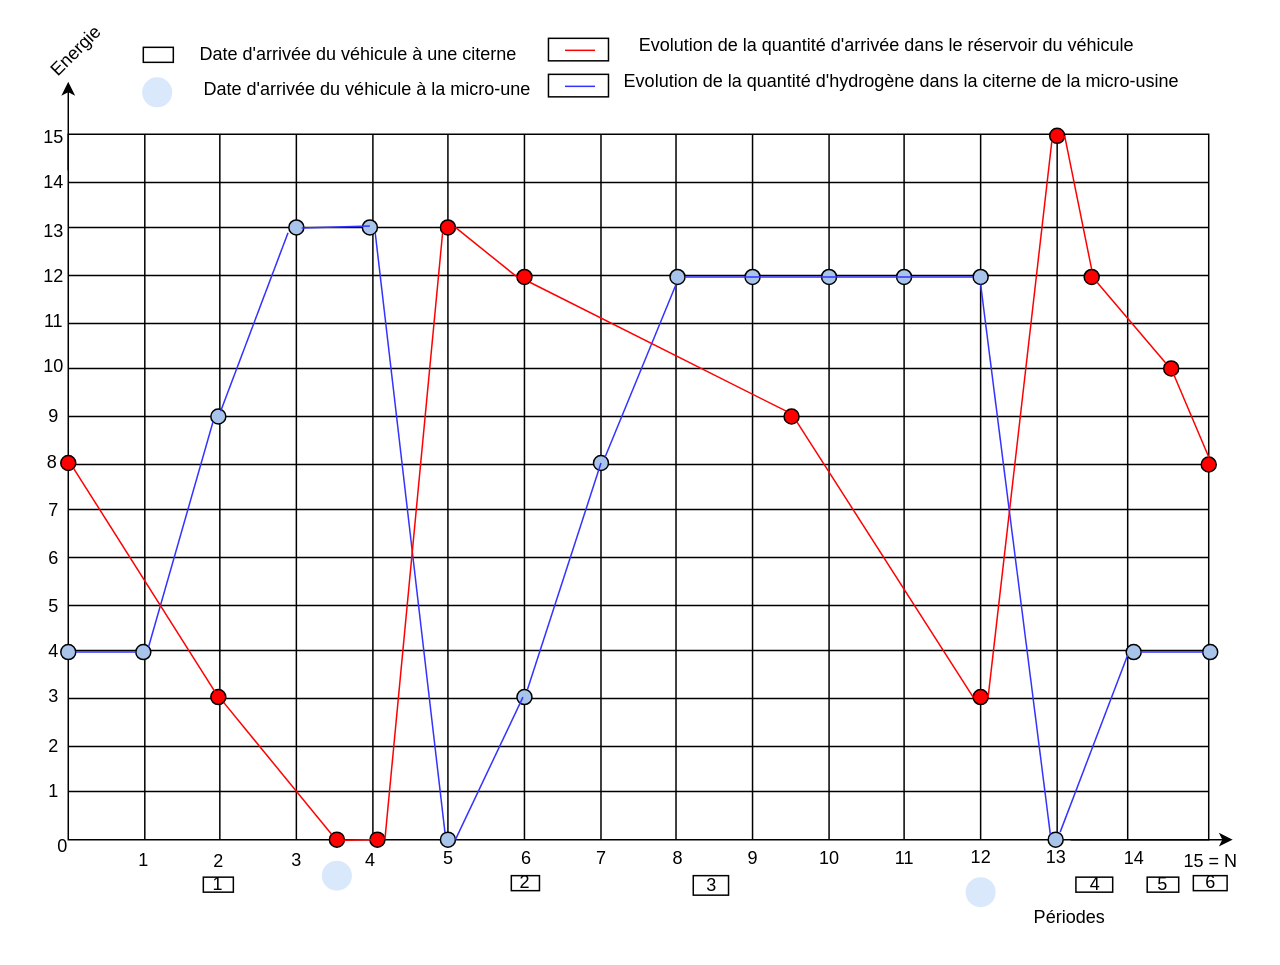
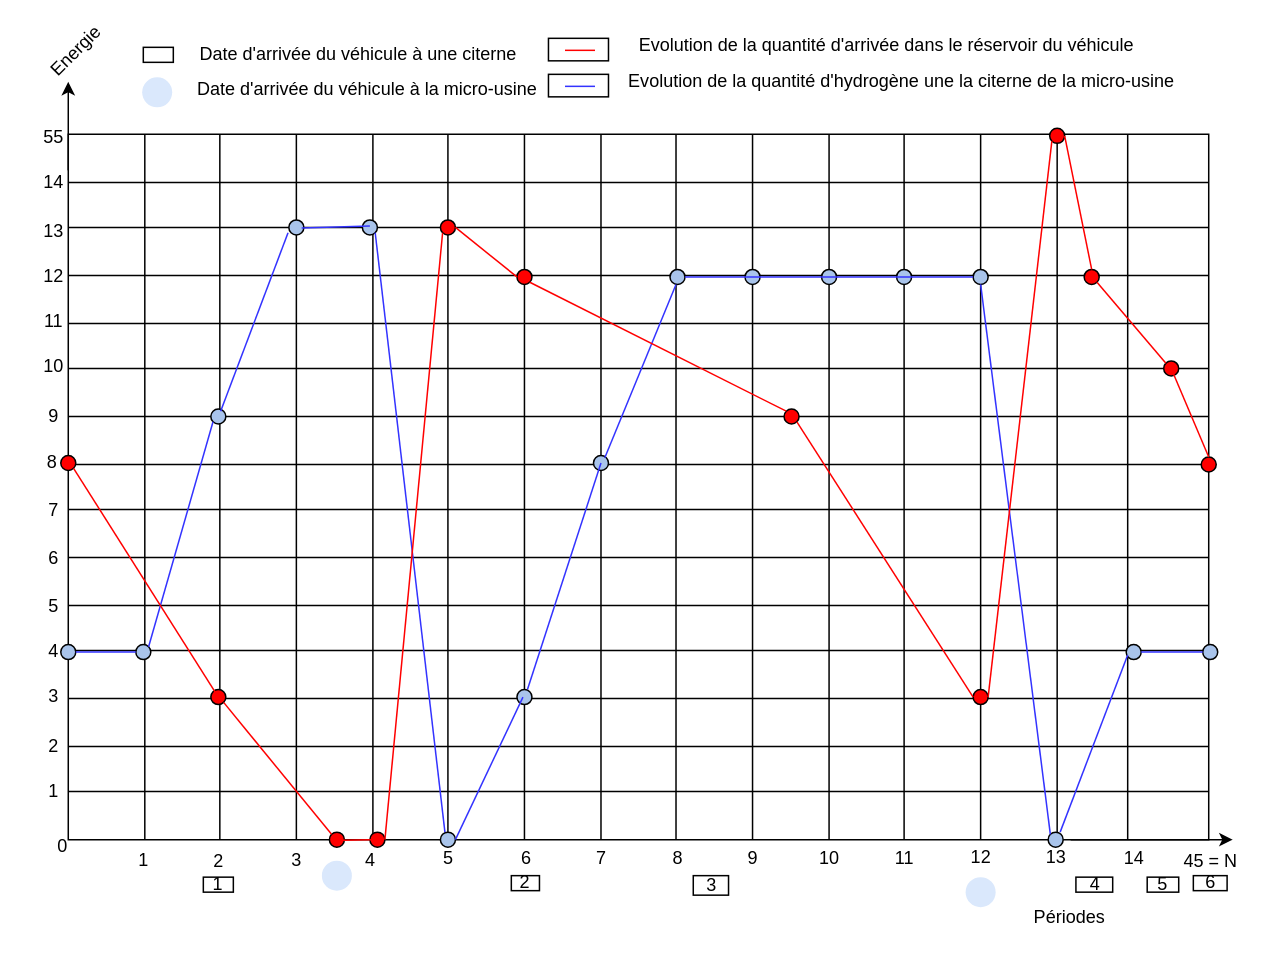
(902, 82) -> (902, 82)
(368, 89) -> (368, 89)
(54, 137) -> (54, 137)
(1211, 862) -> (1211, 862)
